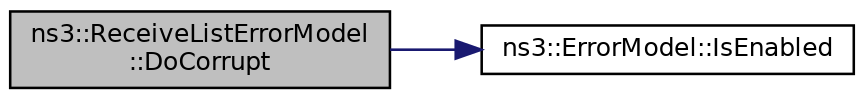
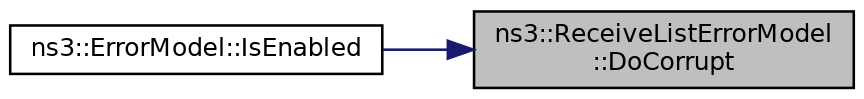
(423, 50) -> (415, 50)
